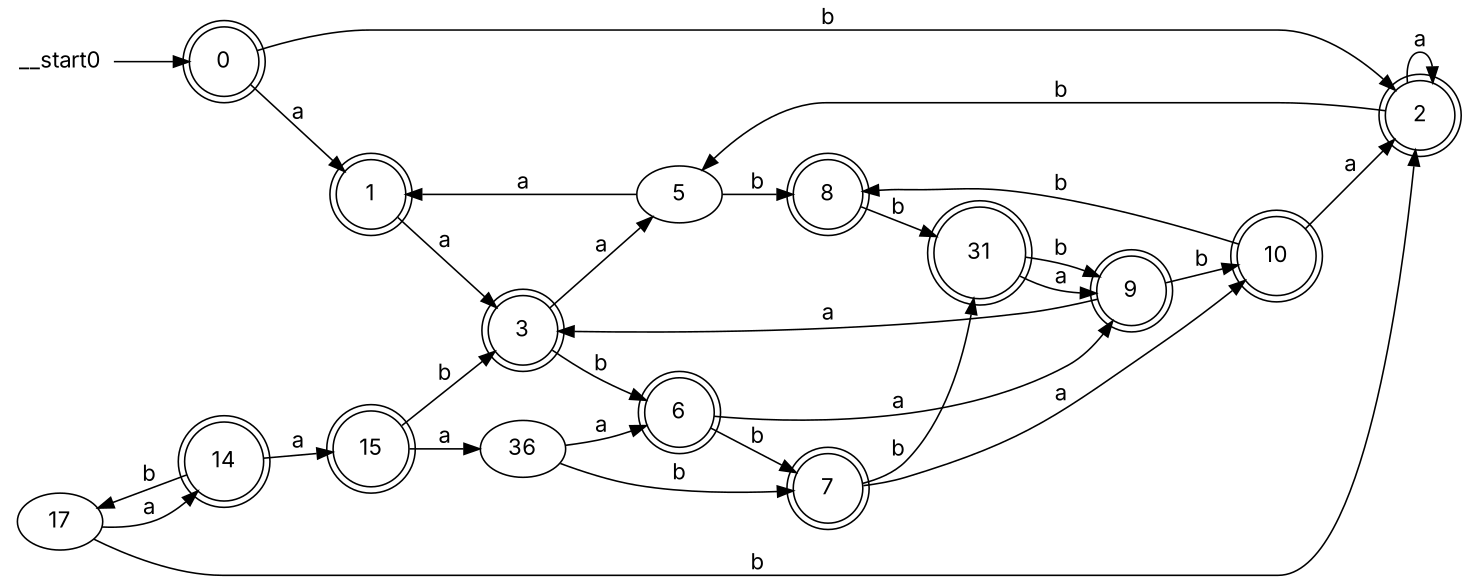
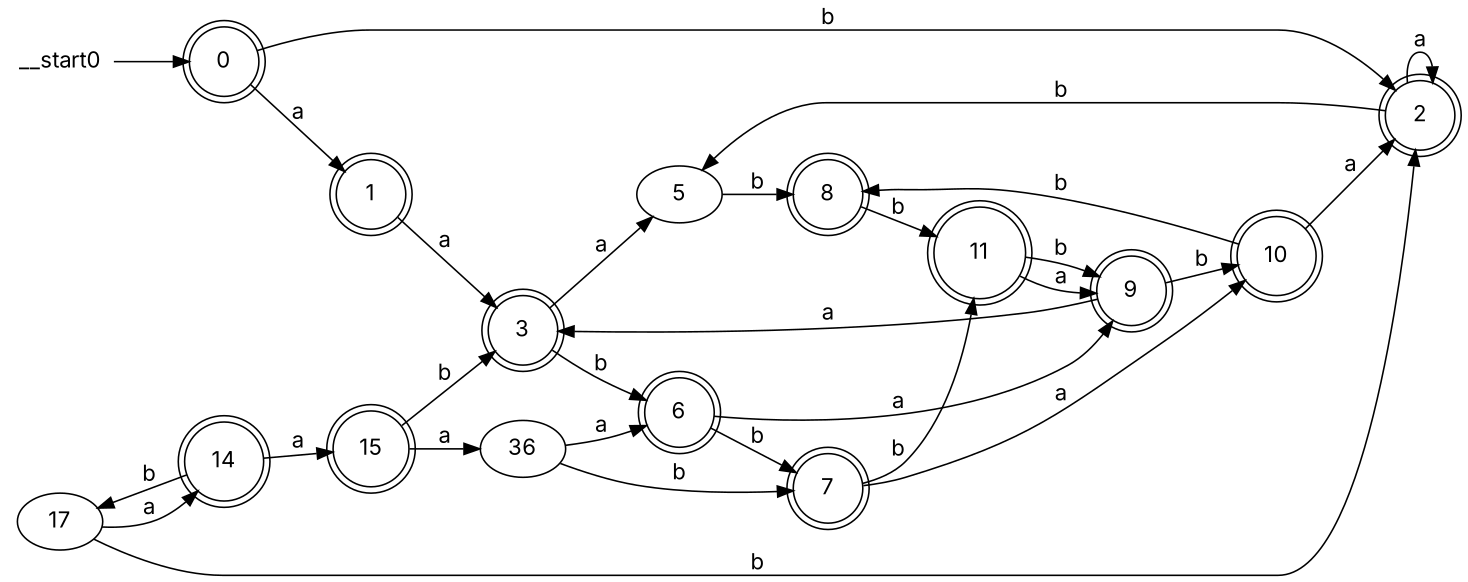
(529, 194) -> none
(980, 253) -> (980, 253)
